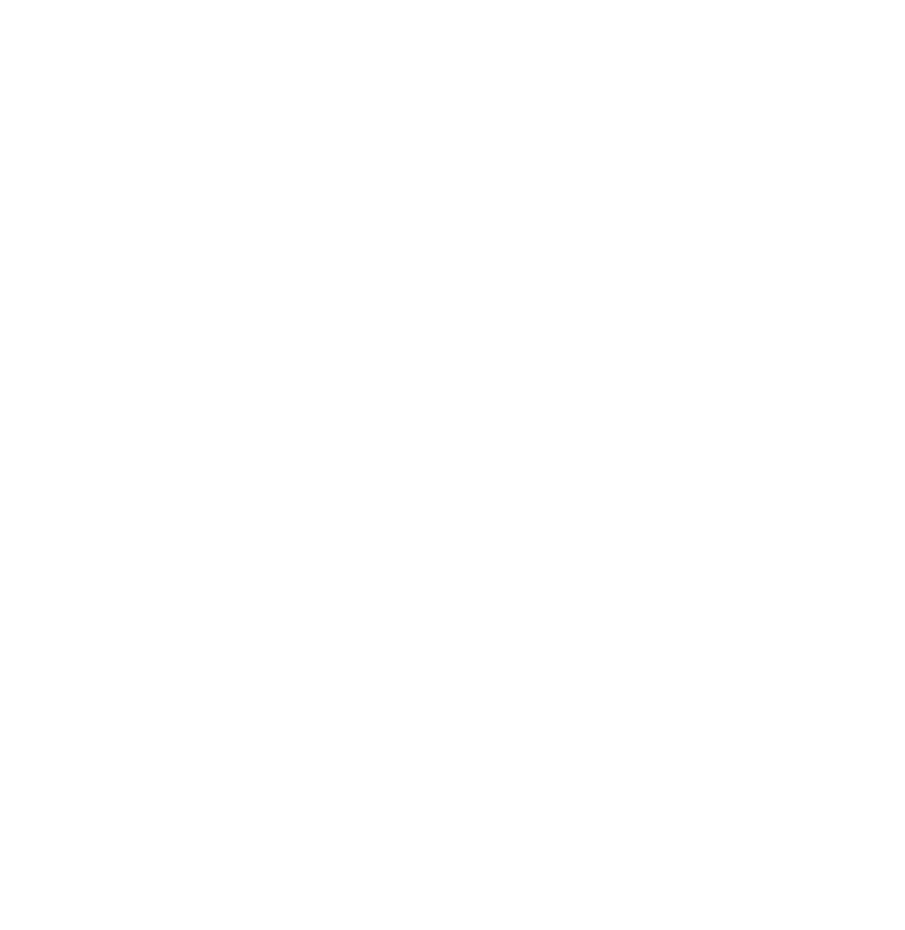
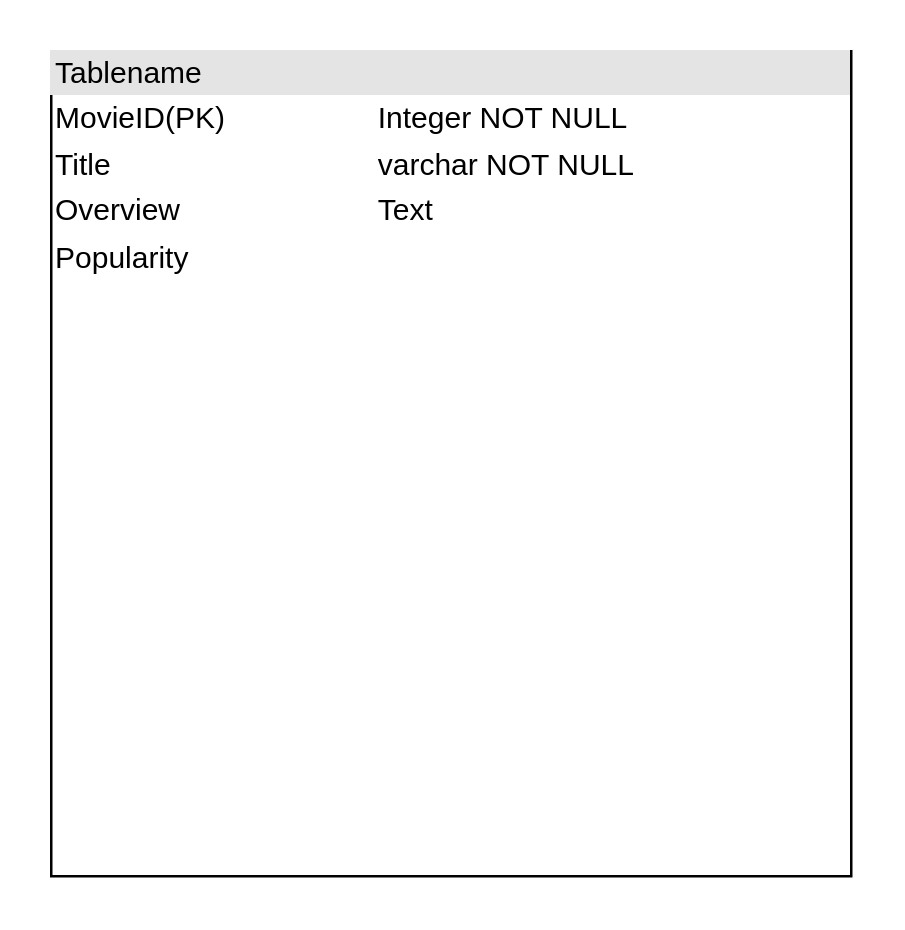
none -> (451, 464)
